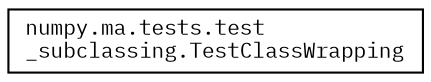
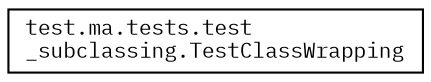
(216, 41) -> (216, 41)
